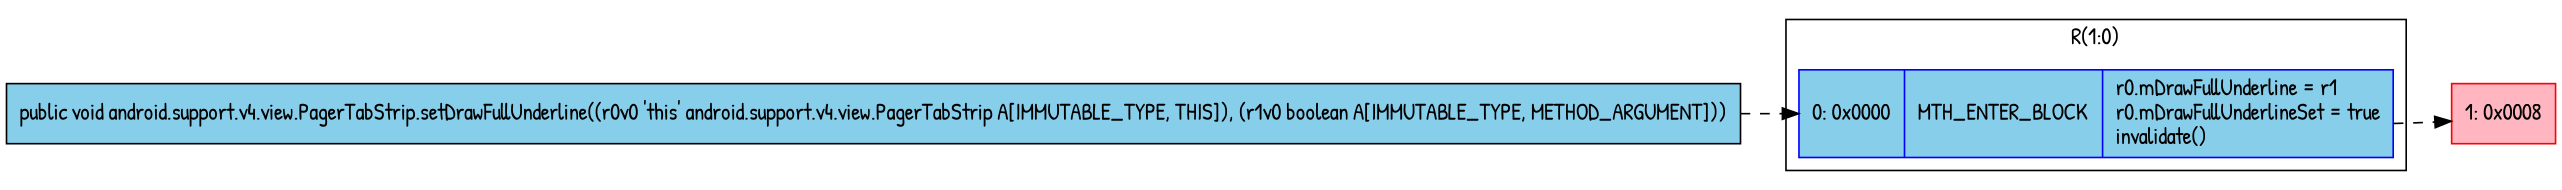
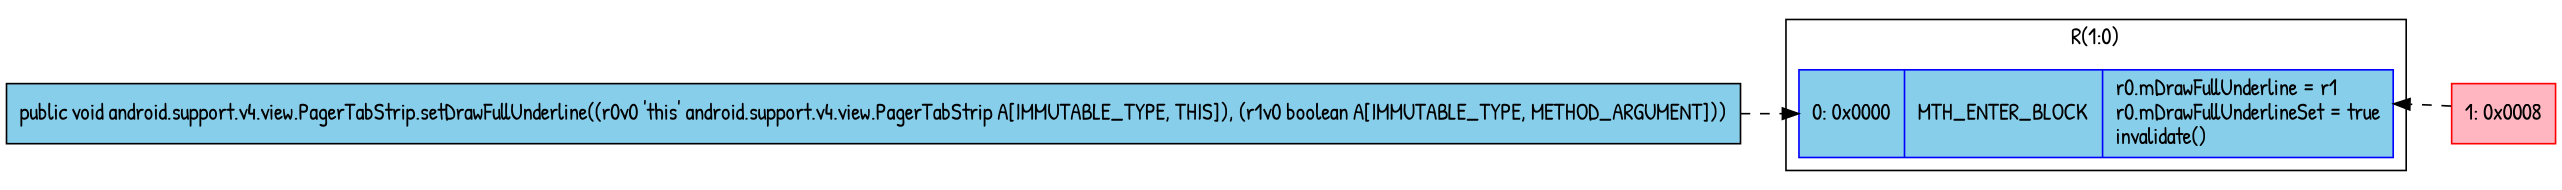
(2416, 123) -> (2431, 105)
